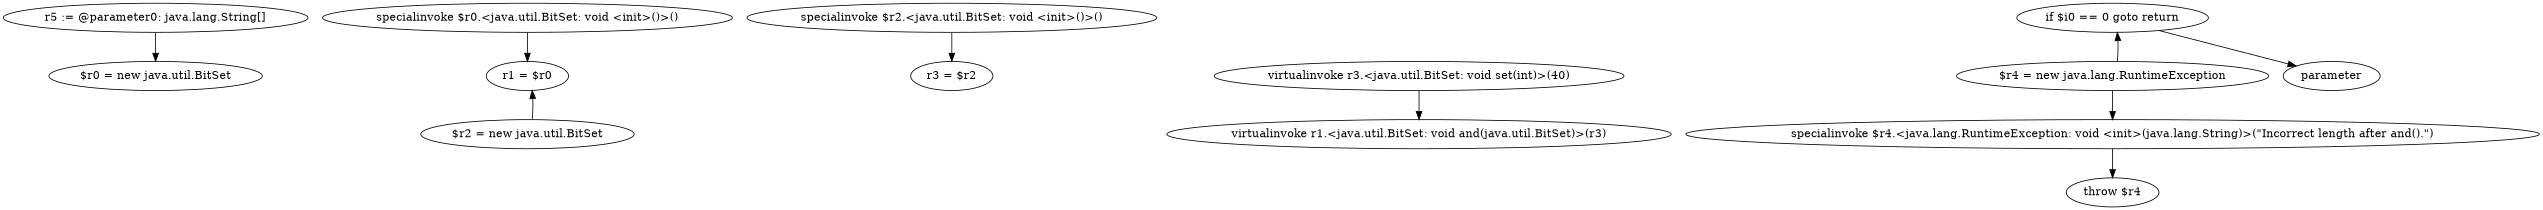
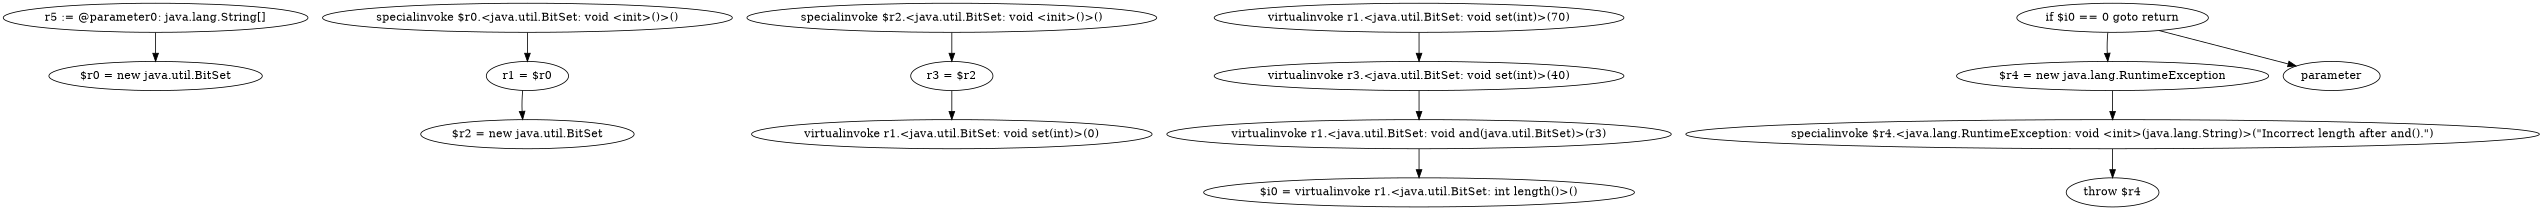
none -> (1419, 18)
(2118, 51) -> (2107, 43)
(533, 109) -> (522, 101)
none -> (952, 134)
none -> (1419, 192)
